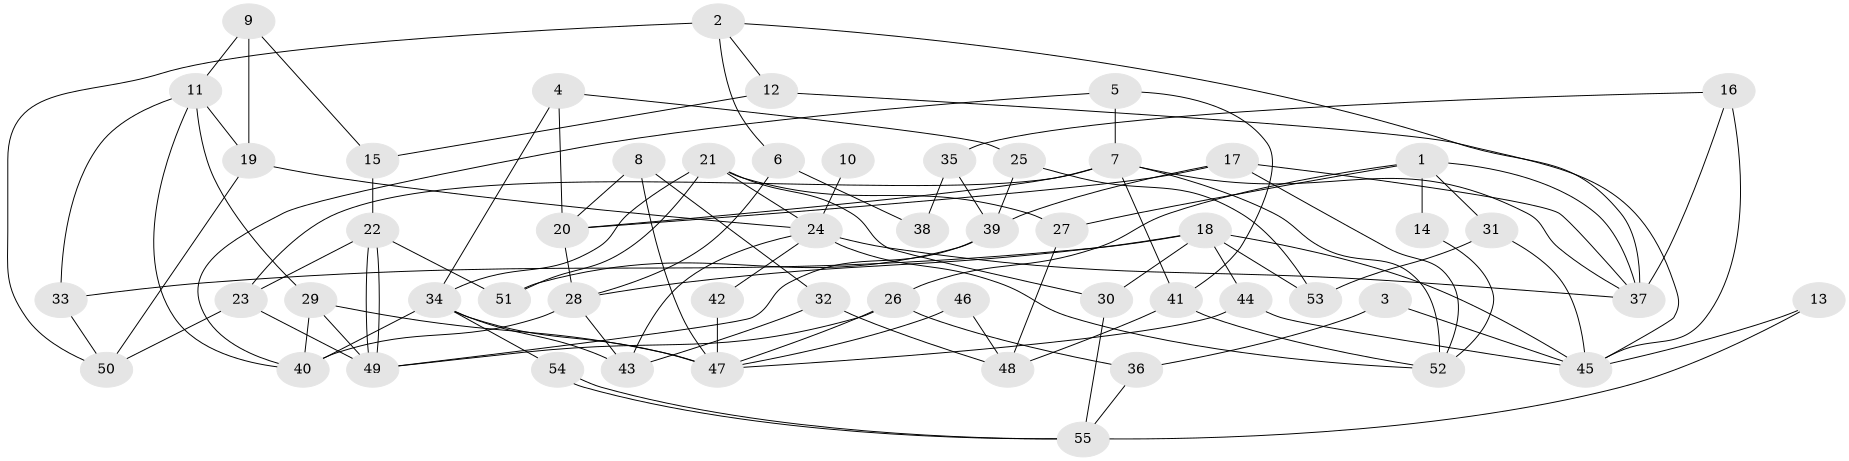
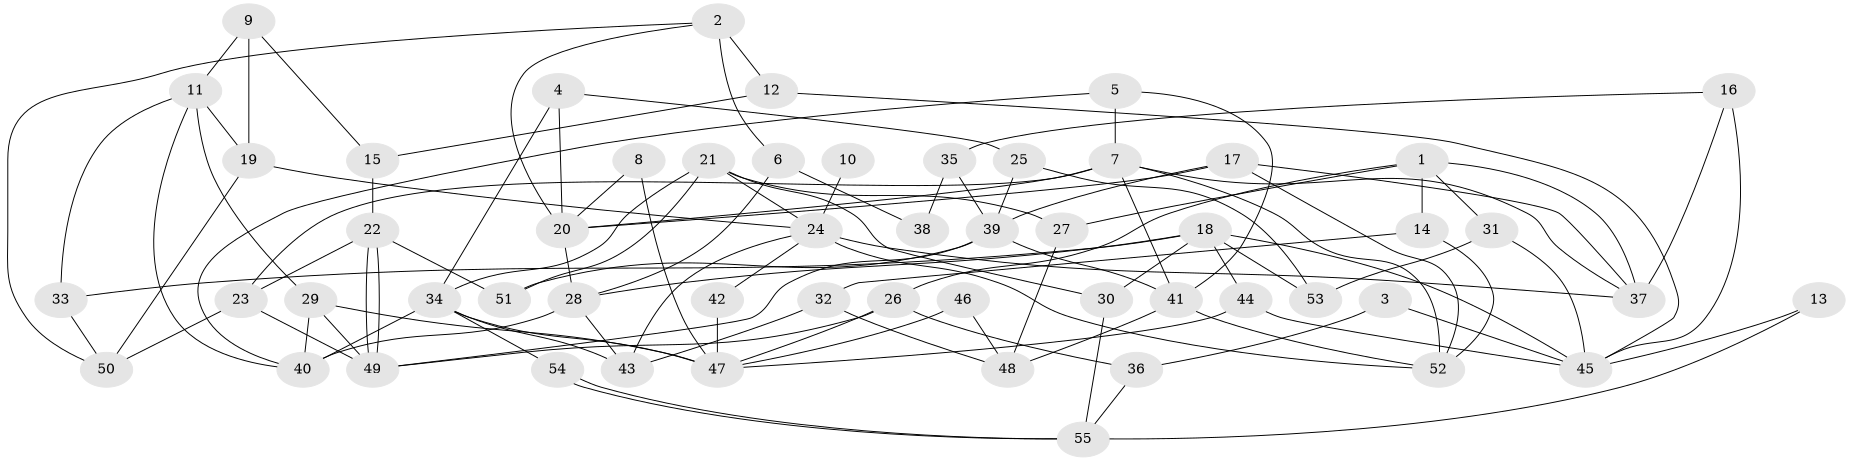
(1230, 86) -> (533, 65)
(735, 233) -> (1119, 259)
none -> (1084, 265)
